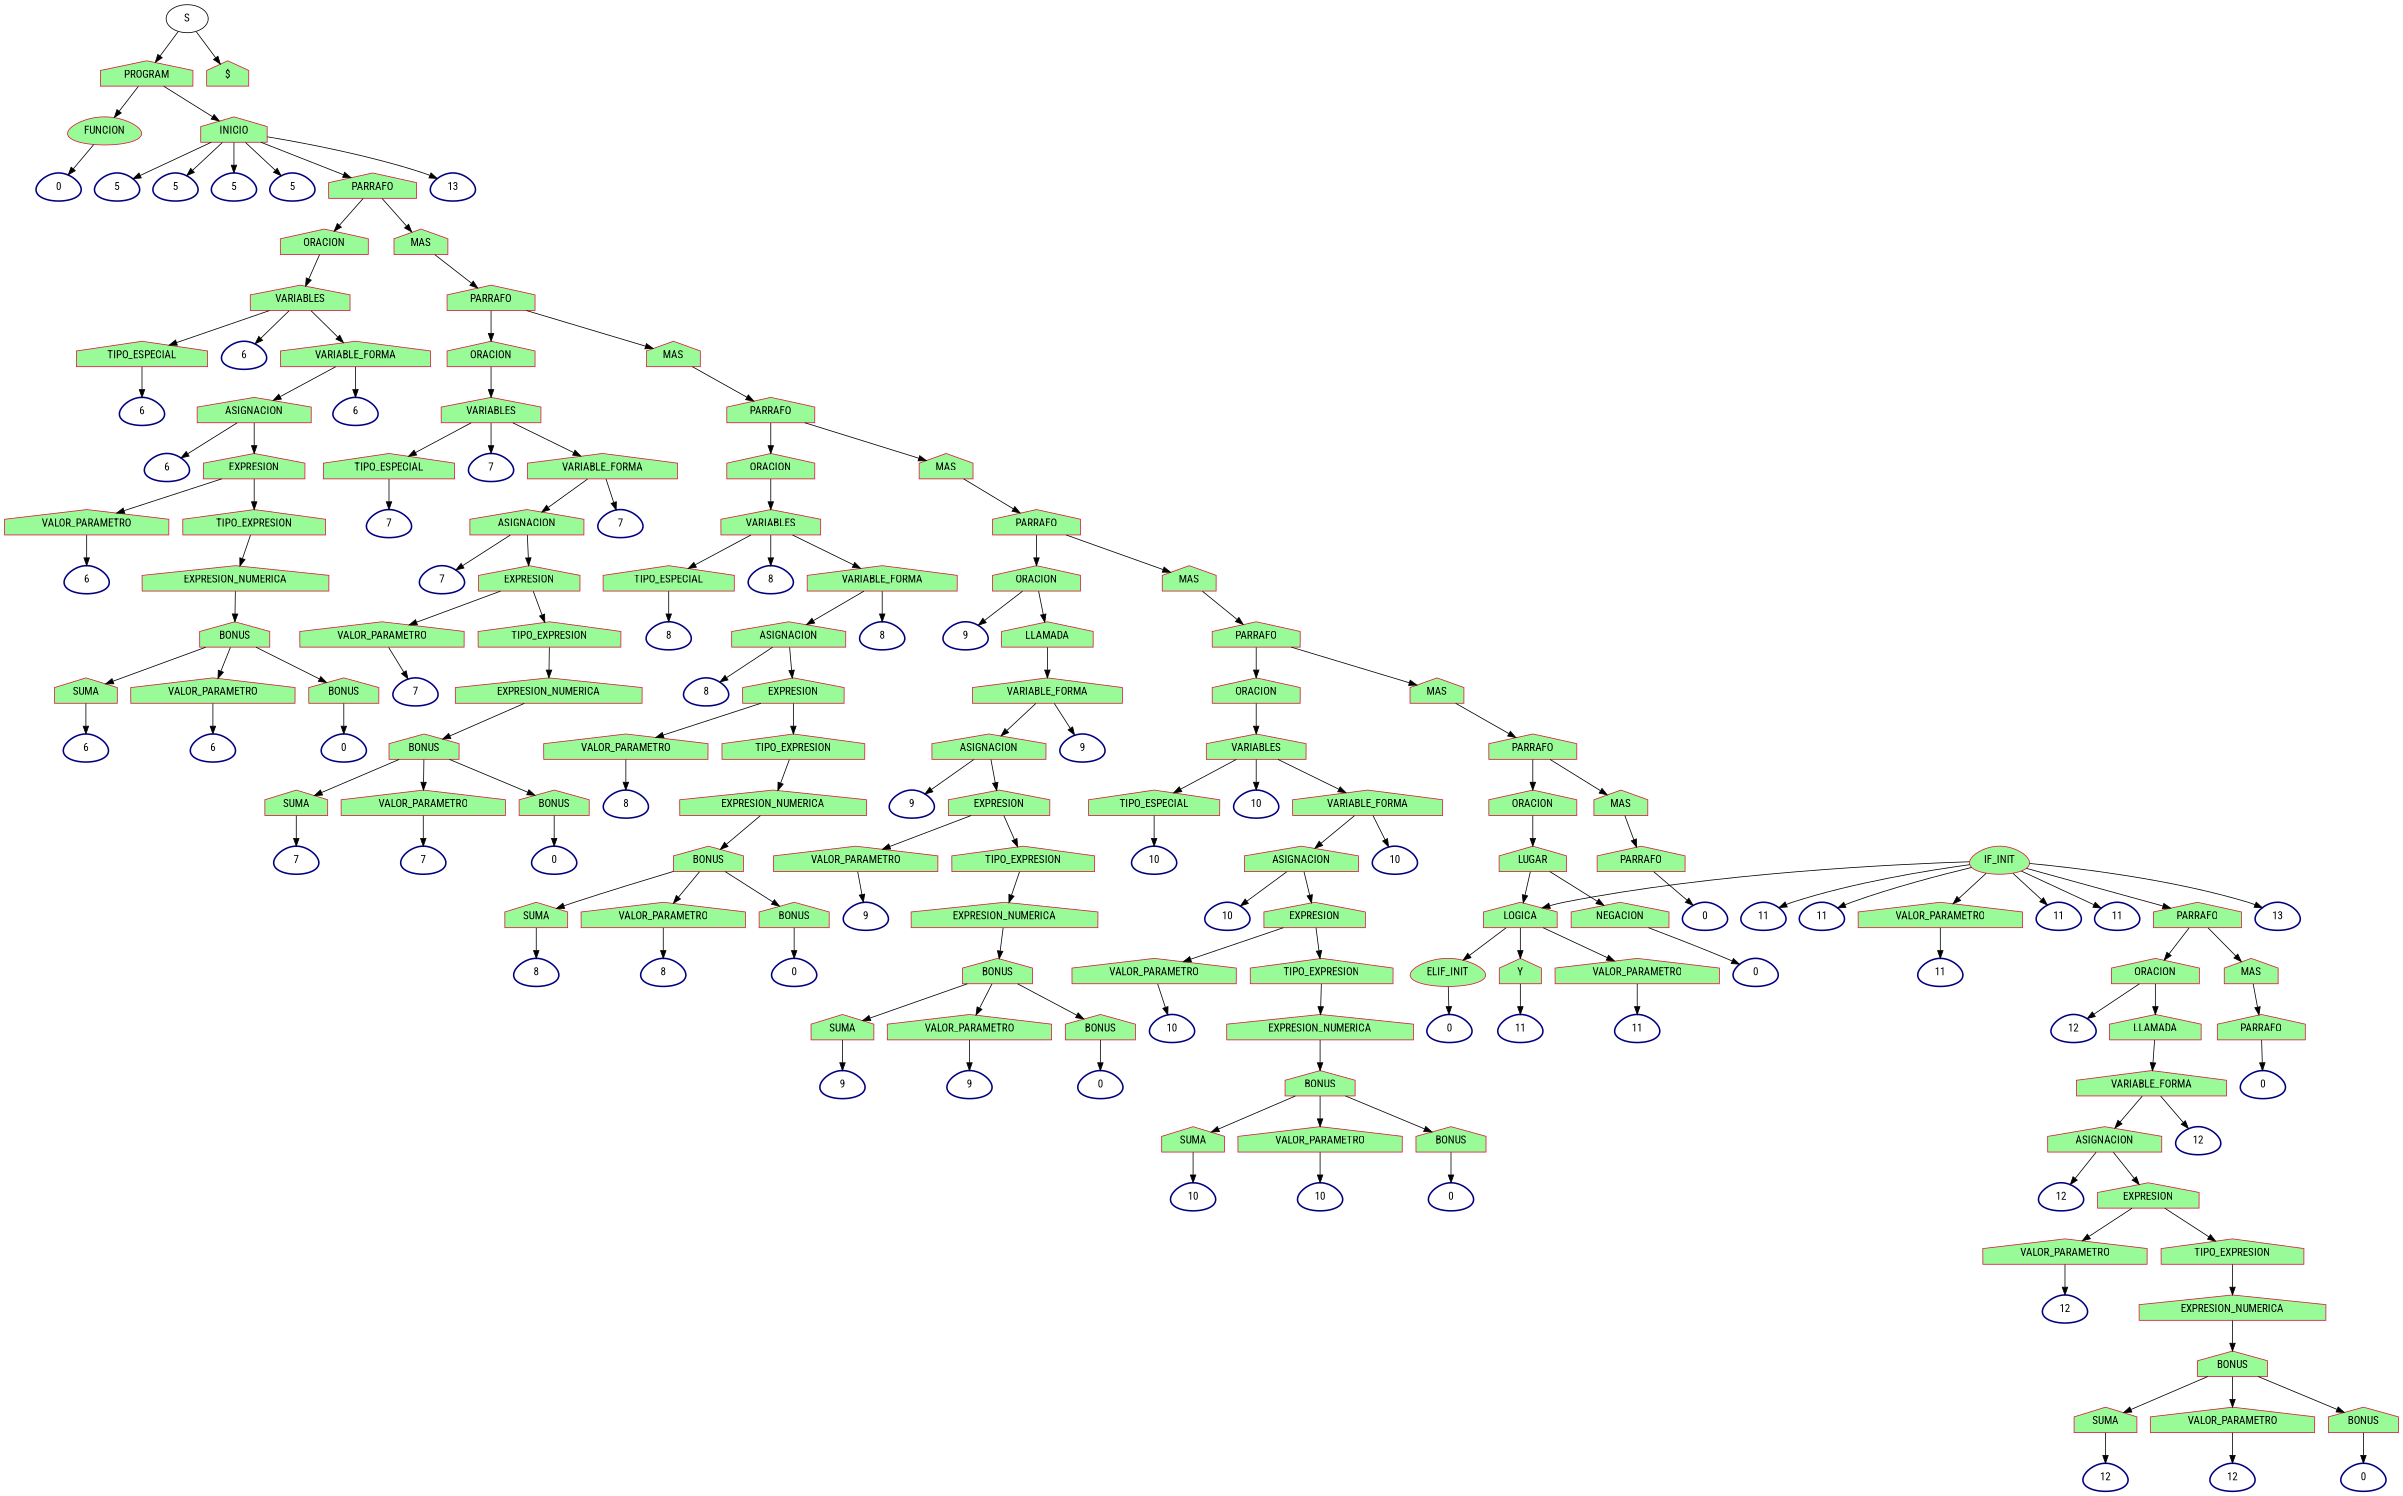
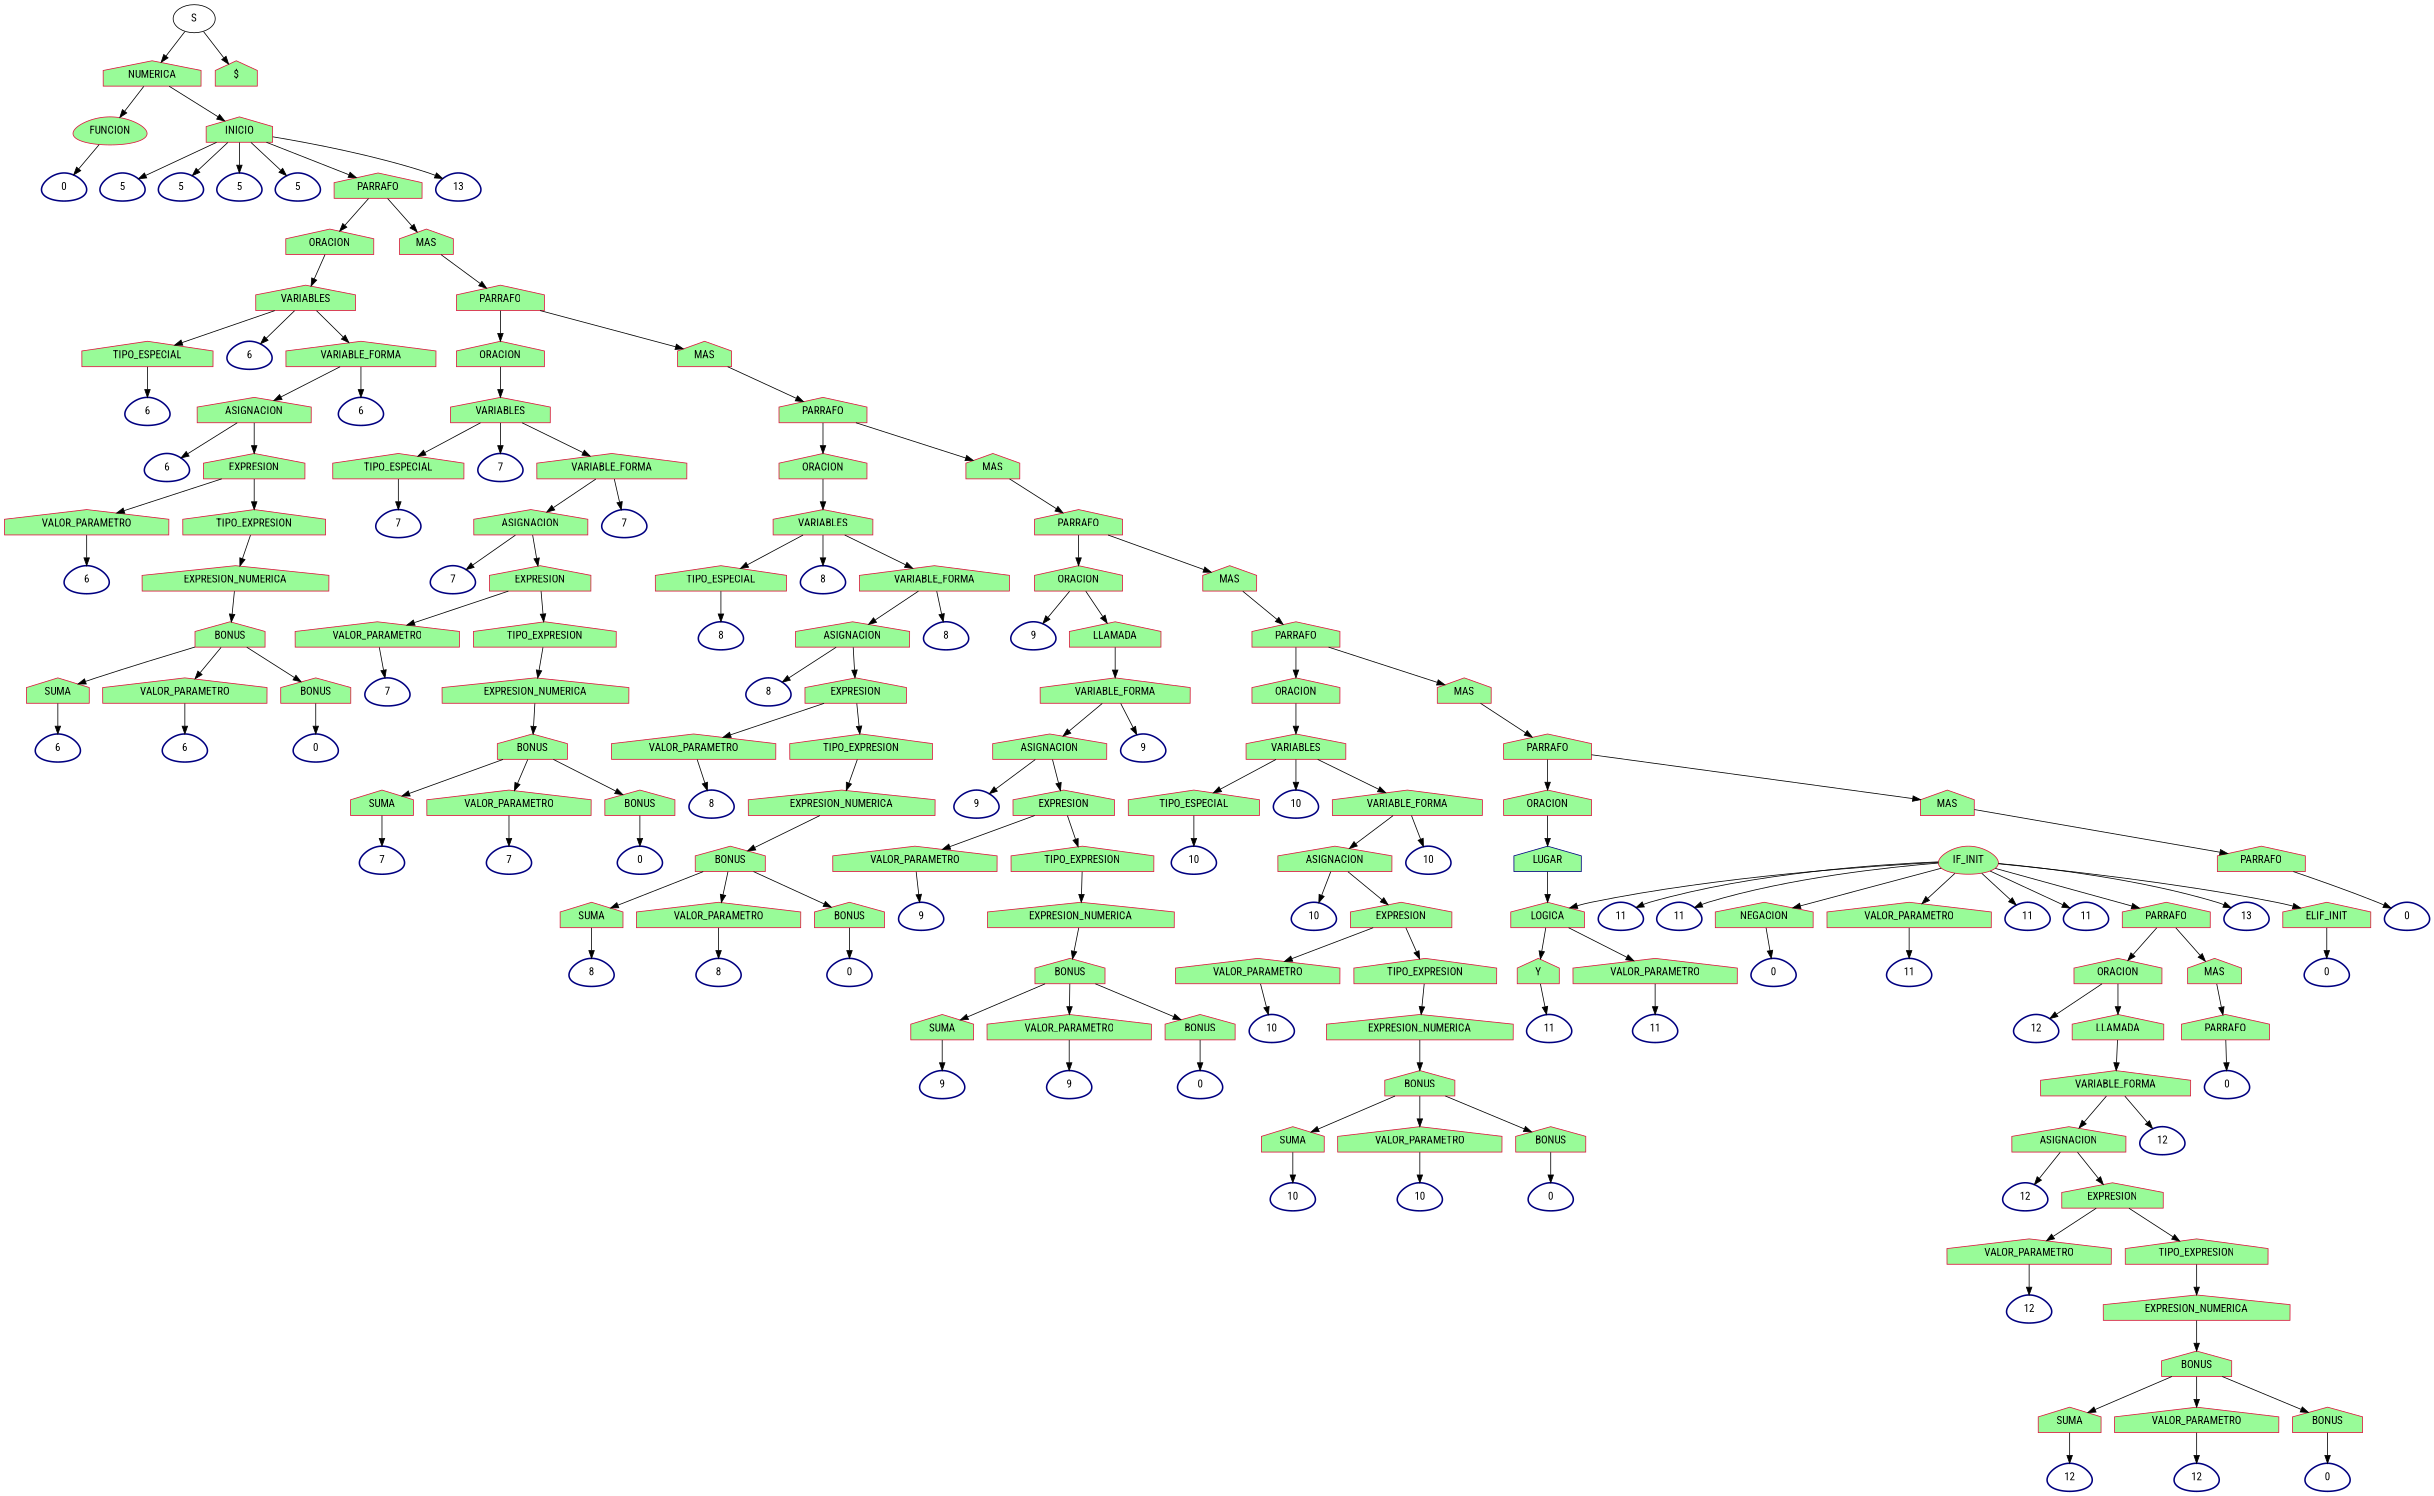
(147, 75) -> (152, 75)
(1533, 860) -> (1548, 860)
(1574, 886) -> (1871, 887)
(1488, 942) -> (2161, 883)
(1448, 972) -> (2327, 916)
